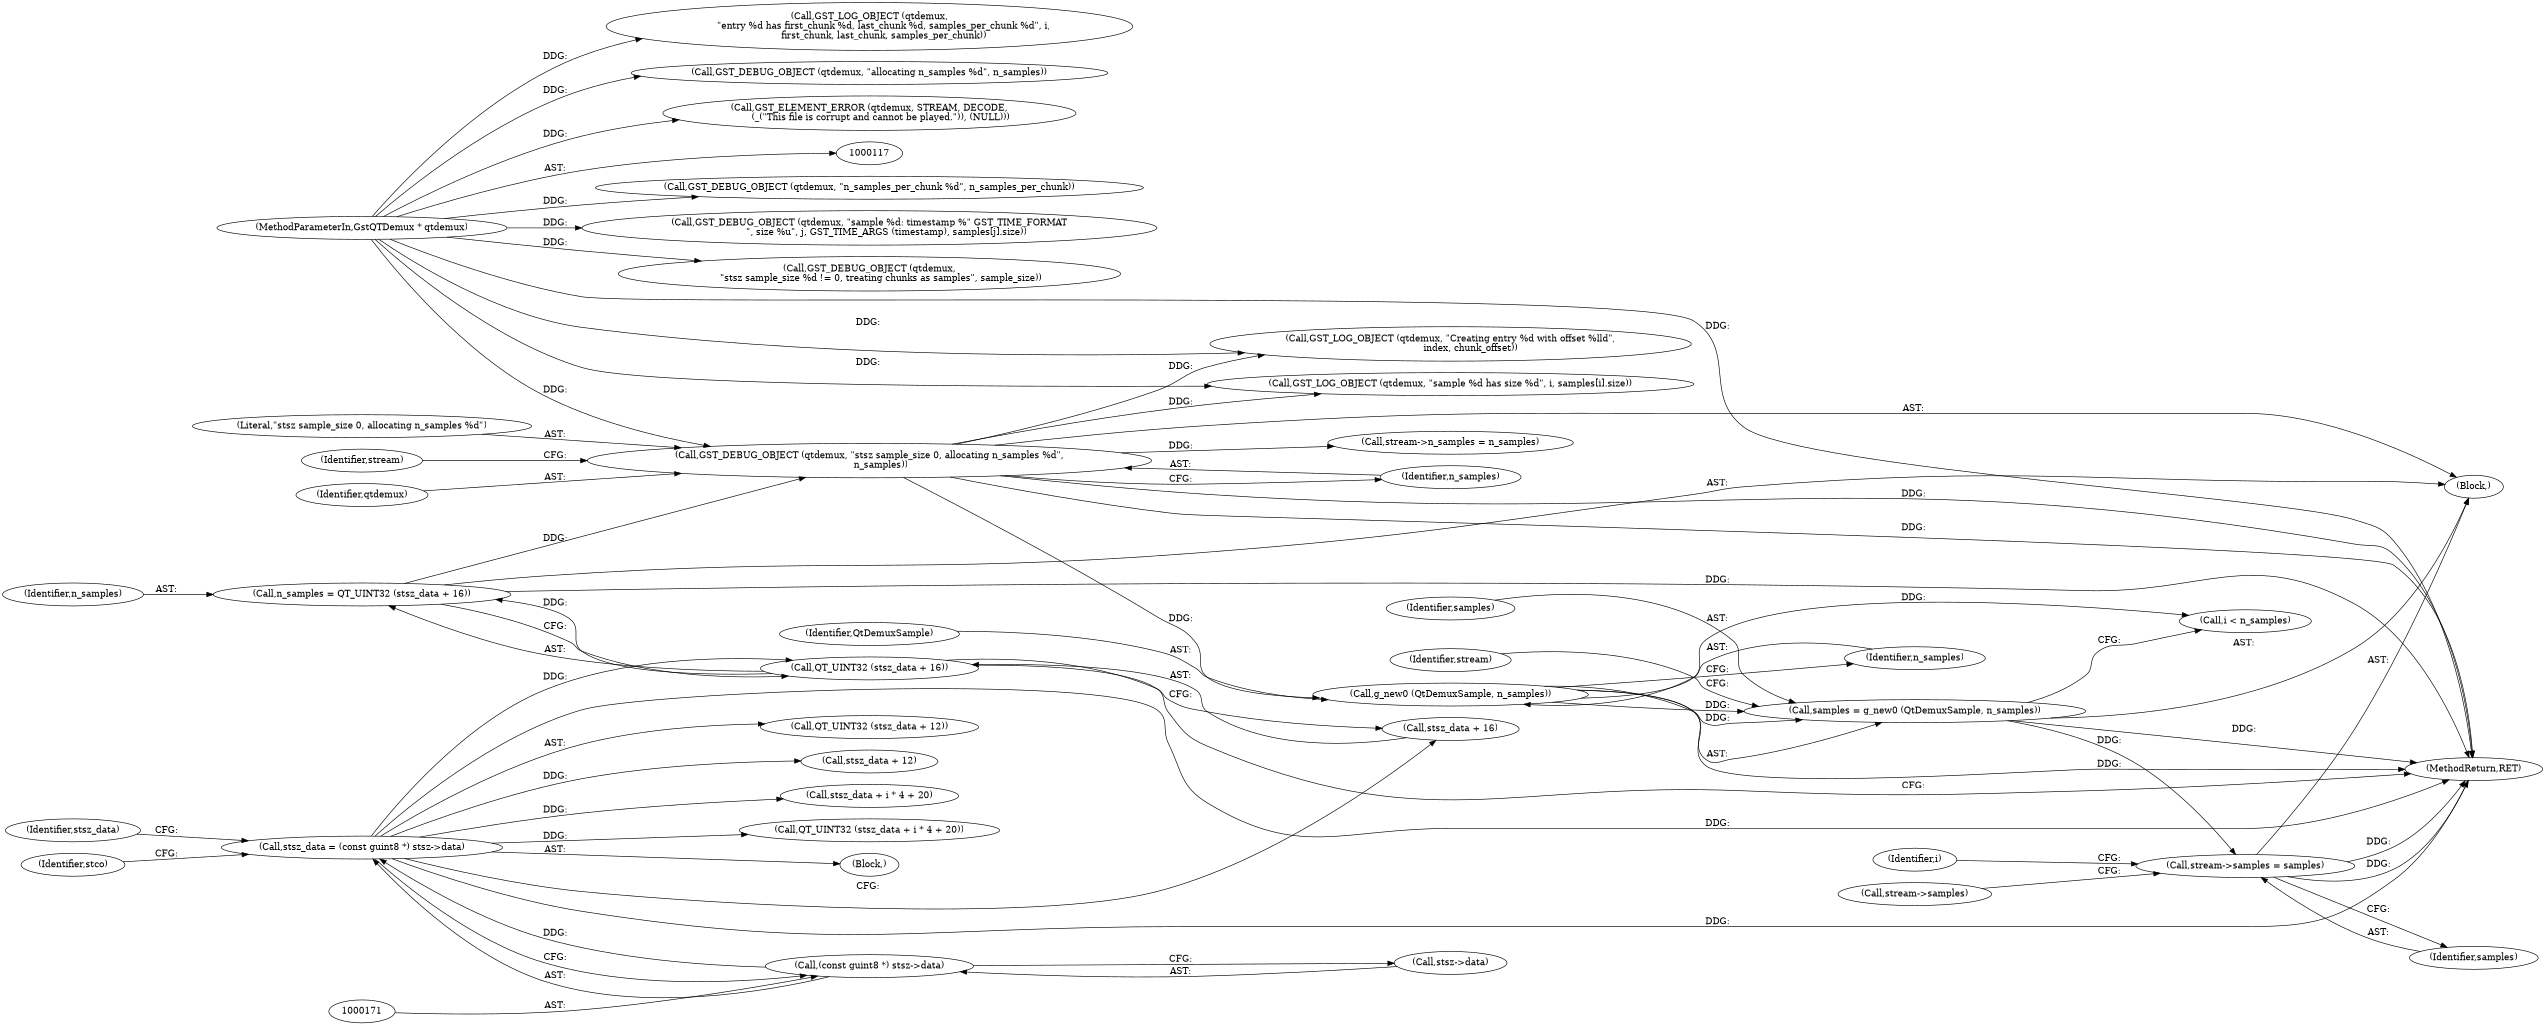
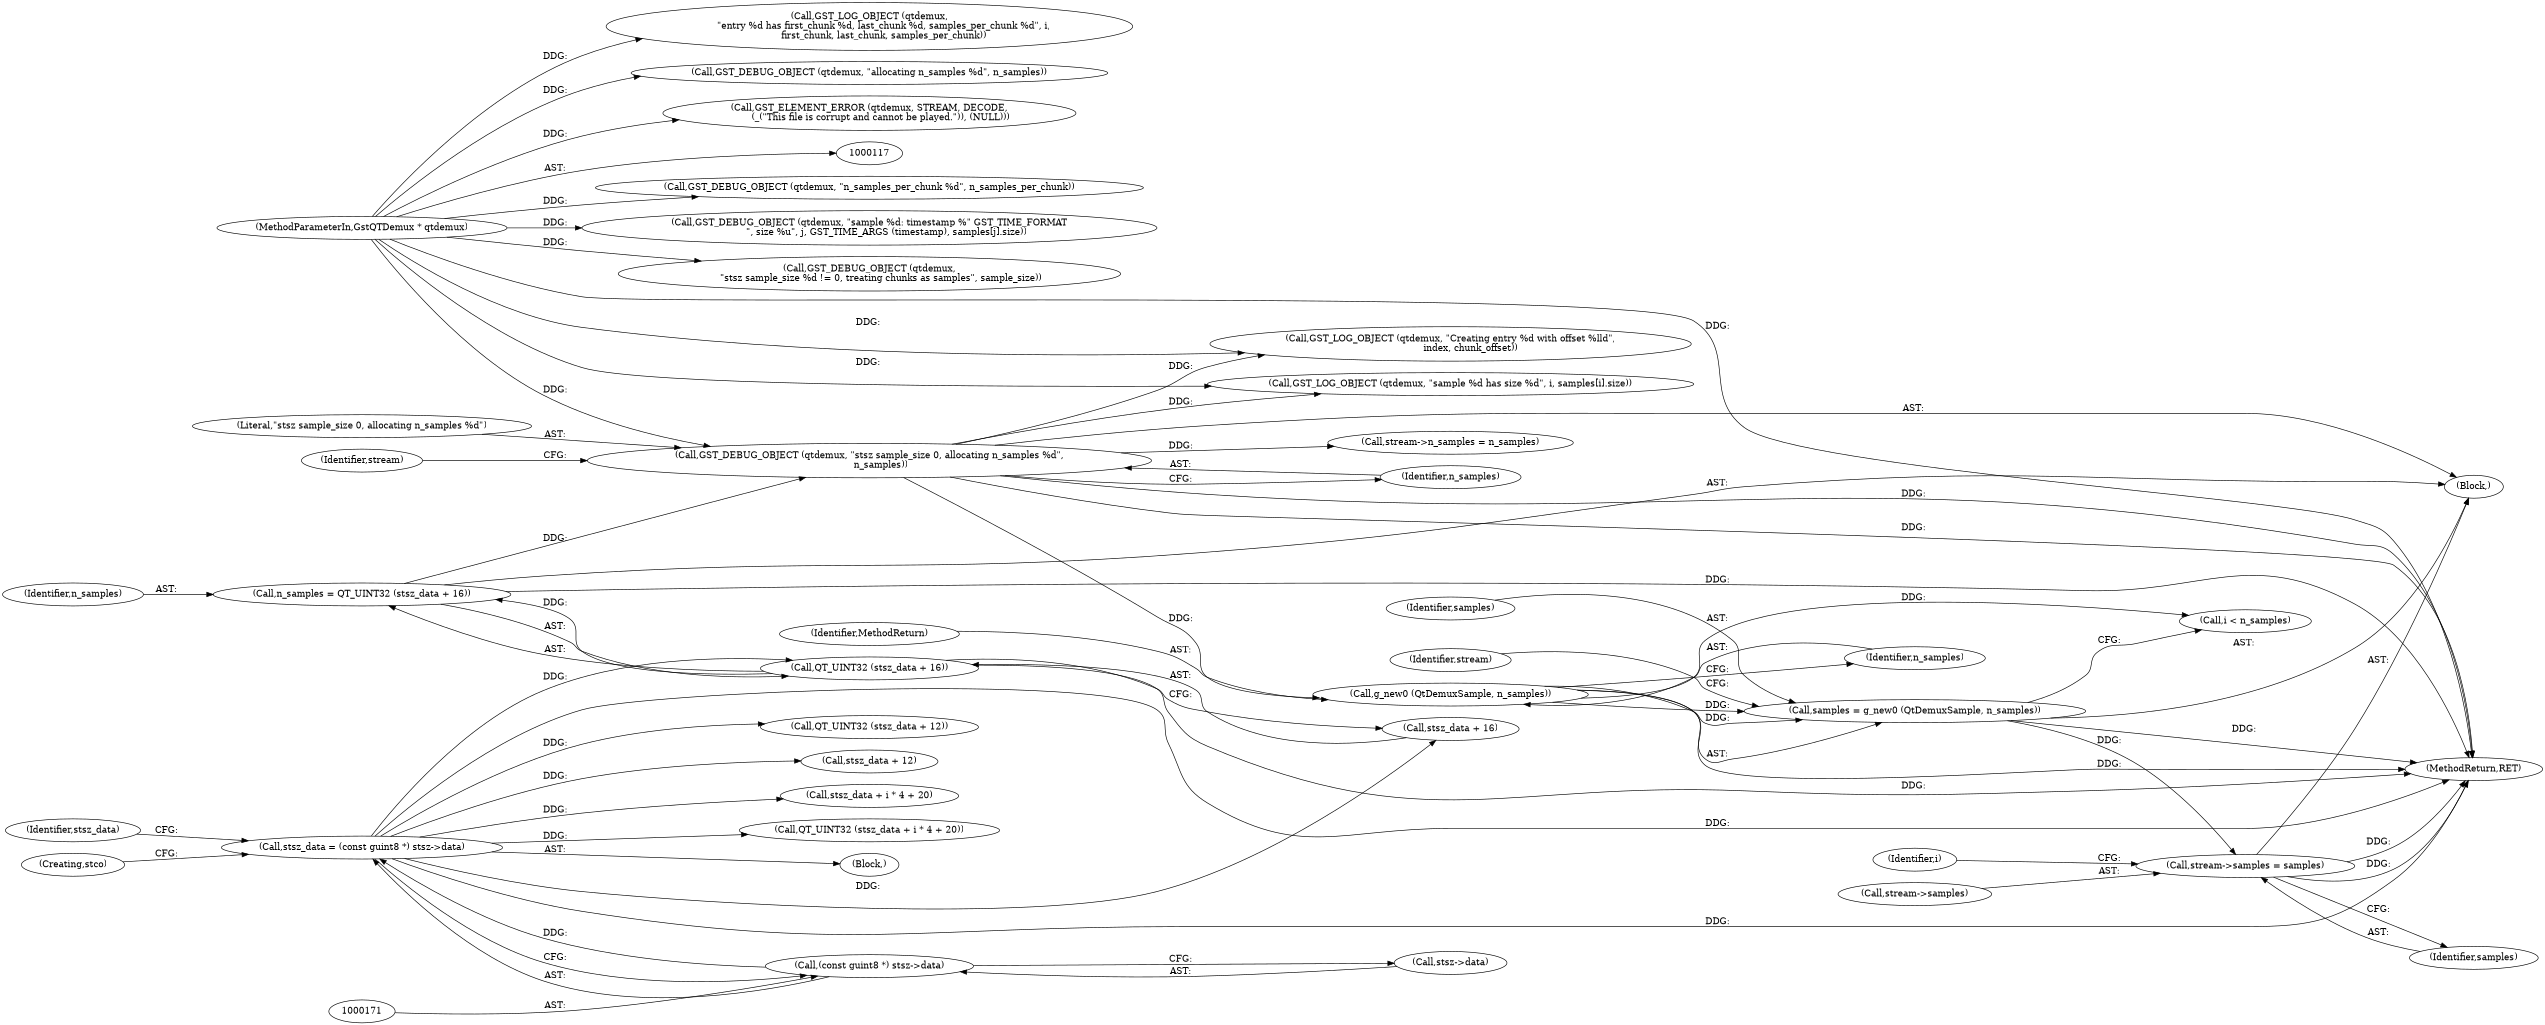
(362, 495) -> none
(557, 627) -> (557, 627)
(869, 634) -> (869, 634)
(557, 743) -> (557, 743)
(1915, 786) -> (1915, 786)
(73, 865) -> (73, 865)
(2111, 871) -> (2111, 871)
(869, 887) -> (869, 887)
